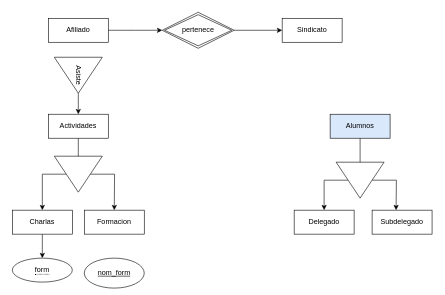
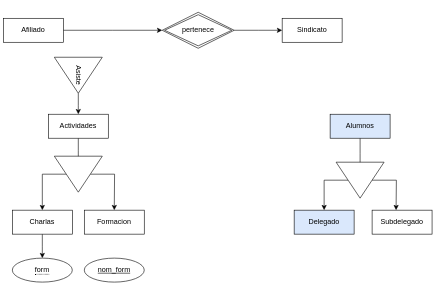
(78, 30) -> (33, 30)
(324, 222) -> (324, 222)
(114, 273) -> (114, 270)
